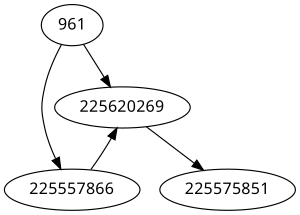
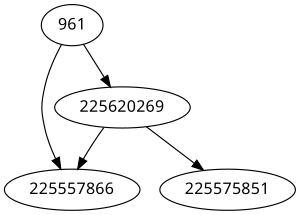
(102, 154) -> (93, 143)
